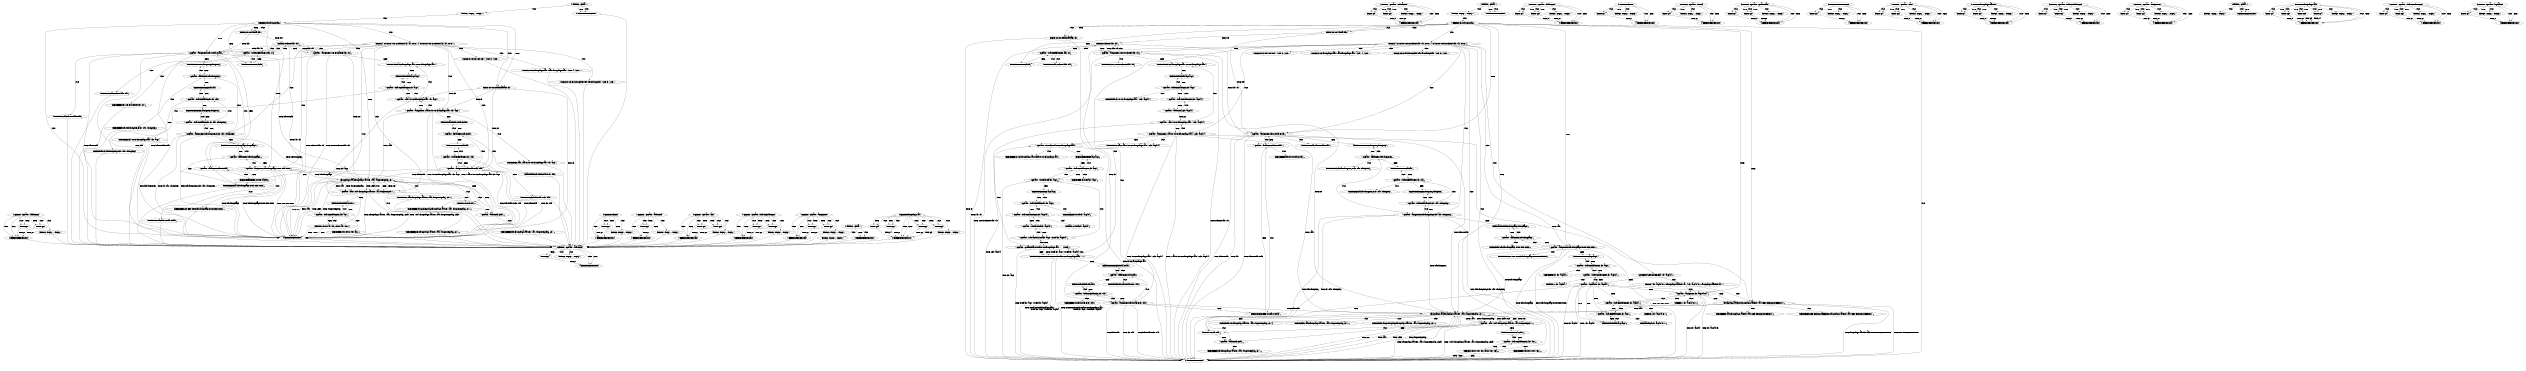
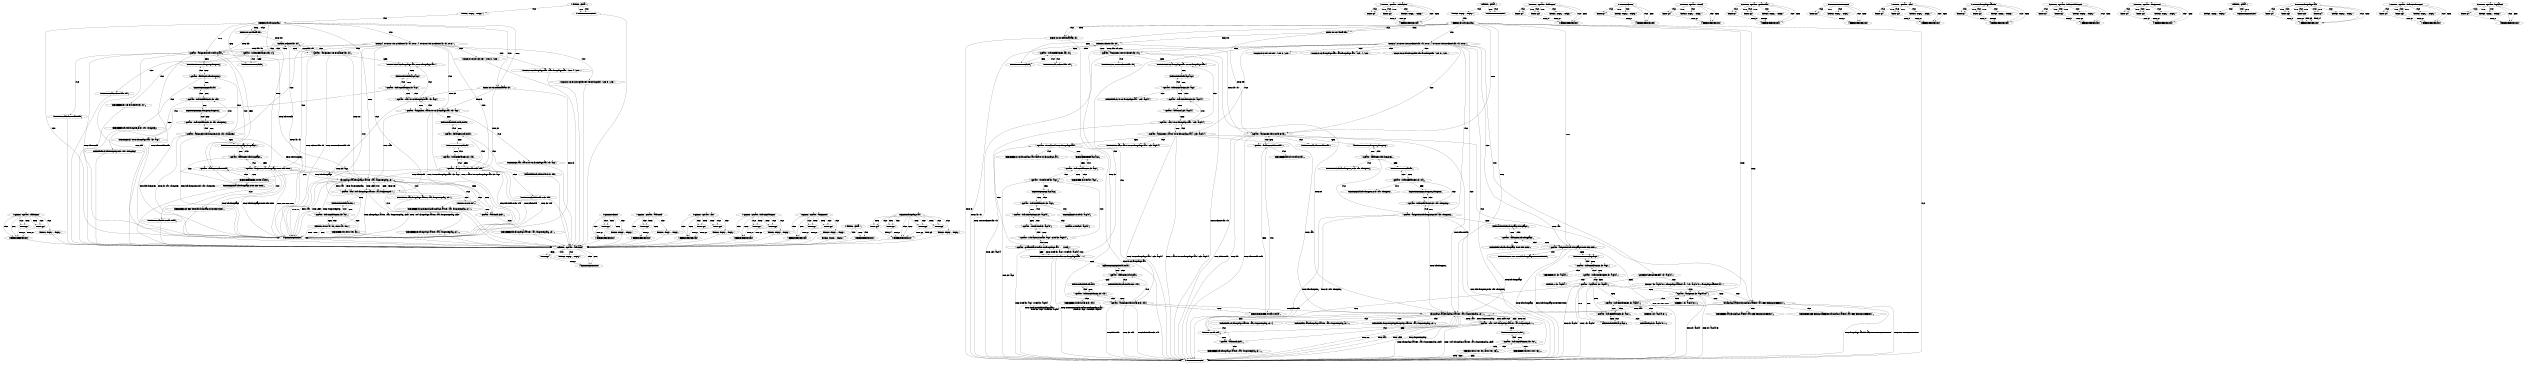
(1184, 106) -> (1201, 112)
(1183, 117) -> (1183, 117)
